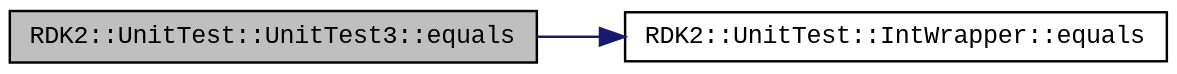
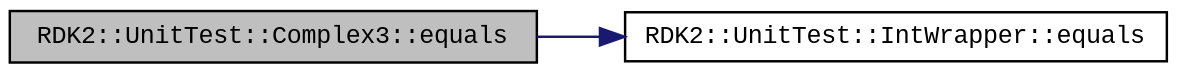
(273, 37) -> (273, 37)
